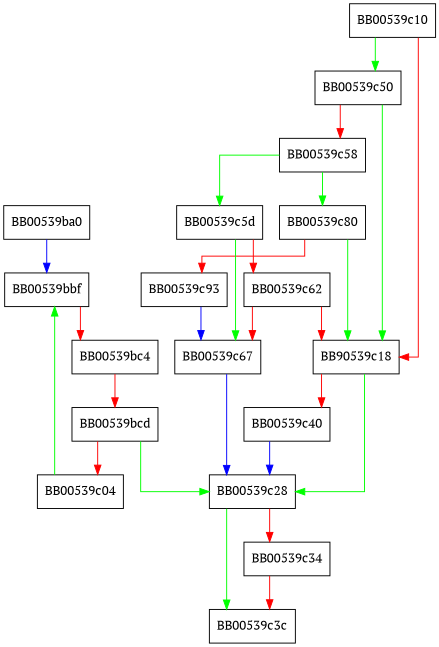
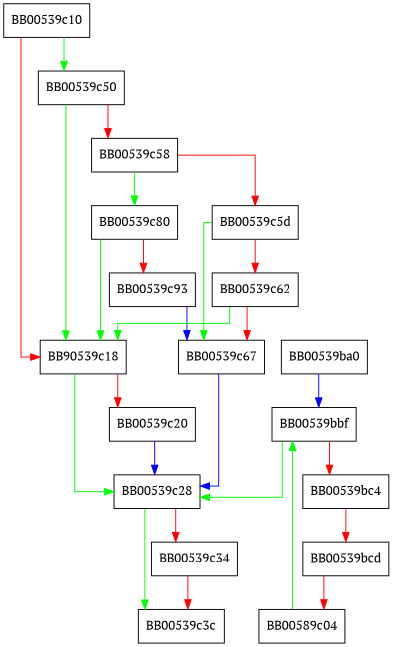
(229, 155) -> (237, 155)
(322, 319) -> (178, 323)
(287, 424) -> (152, 424)
(80, 492) -> (302, 626)
(145, 492) -> (274, 497)
